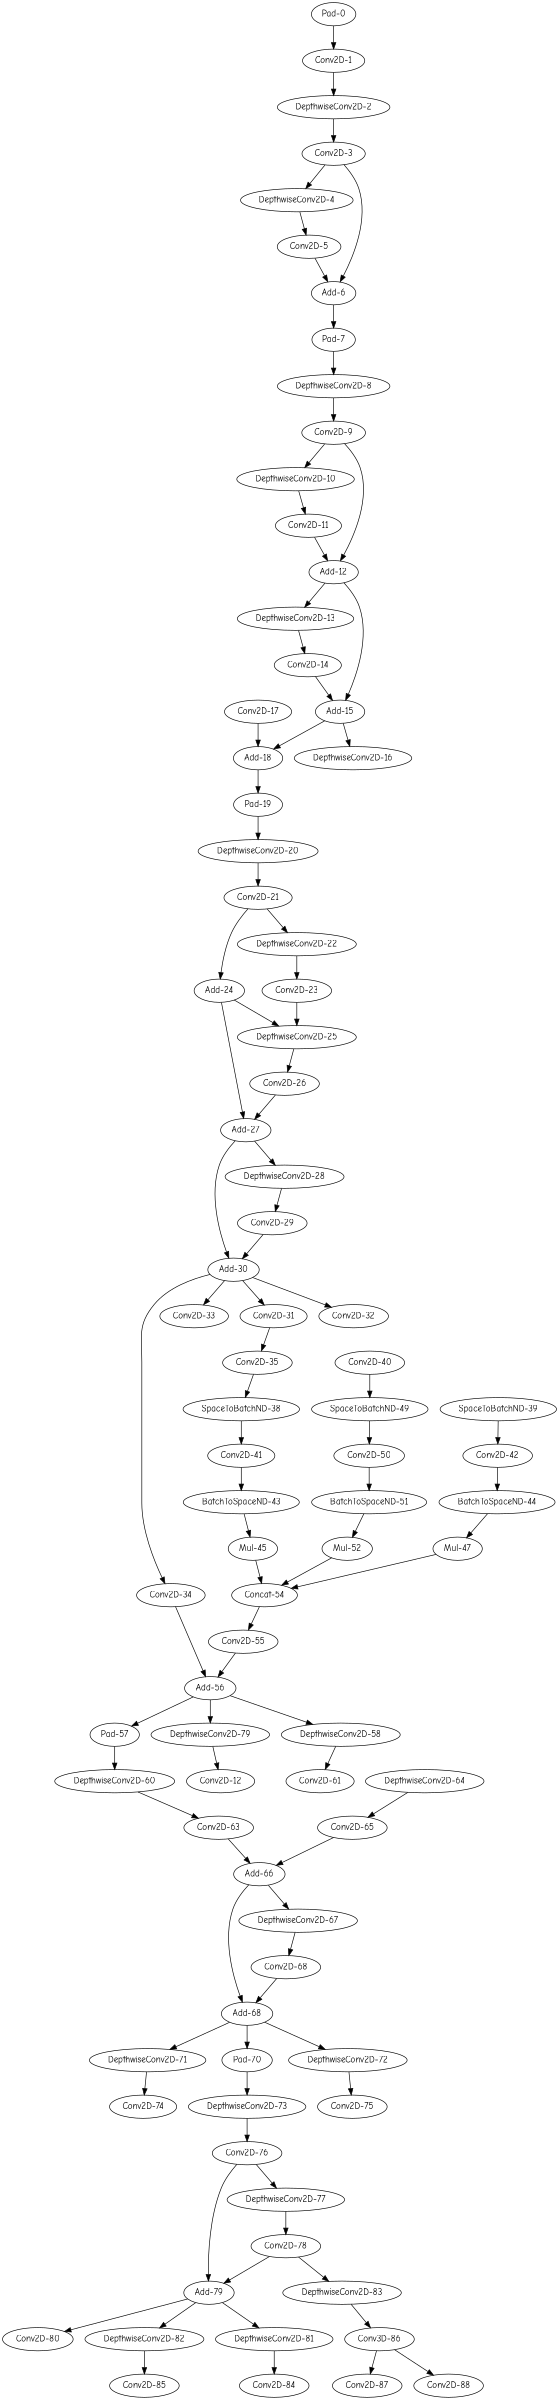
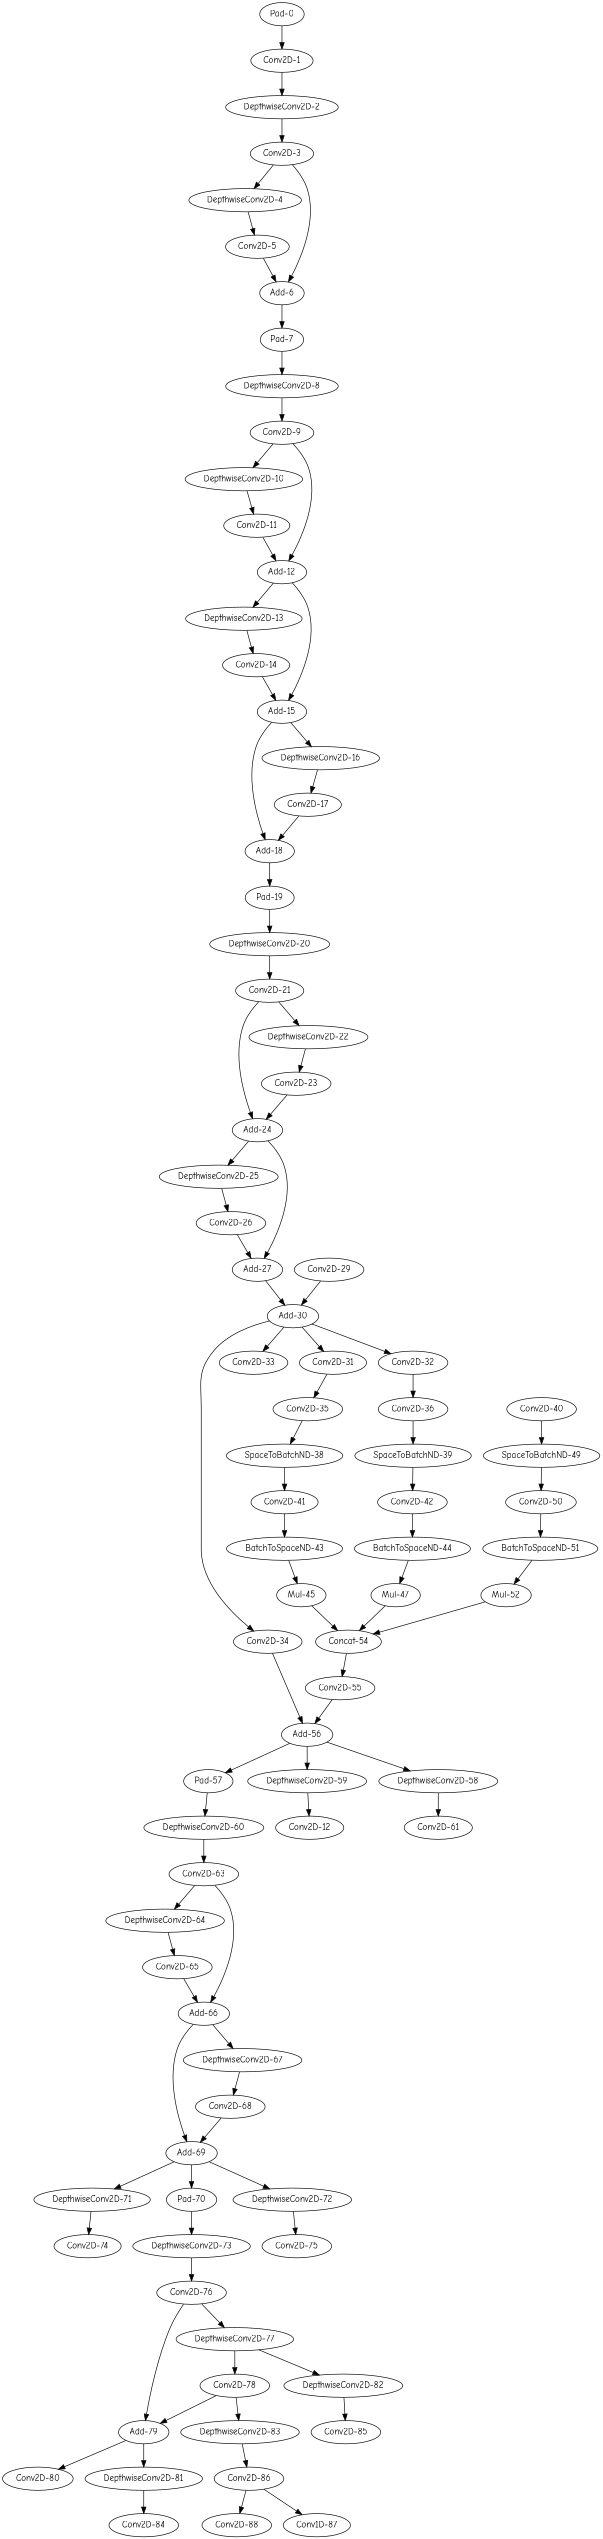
none -> (315, 778)
(297, 1011) -> (279, 1105)
(285, 1177) -> none
none -> (413, 1409)
(210, 1735) -> (307, 1781)
none -> (187, 1895)
(247, 2014) -> (192, 2153)
(180, 2313) -> (286, 2361)
(379, 2339) -> (249, 2479)
(367, 2386) -> (317, 2525)
